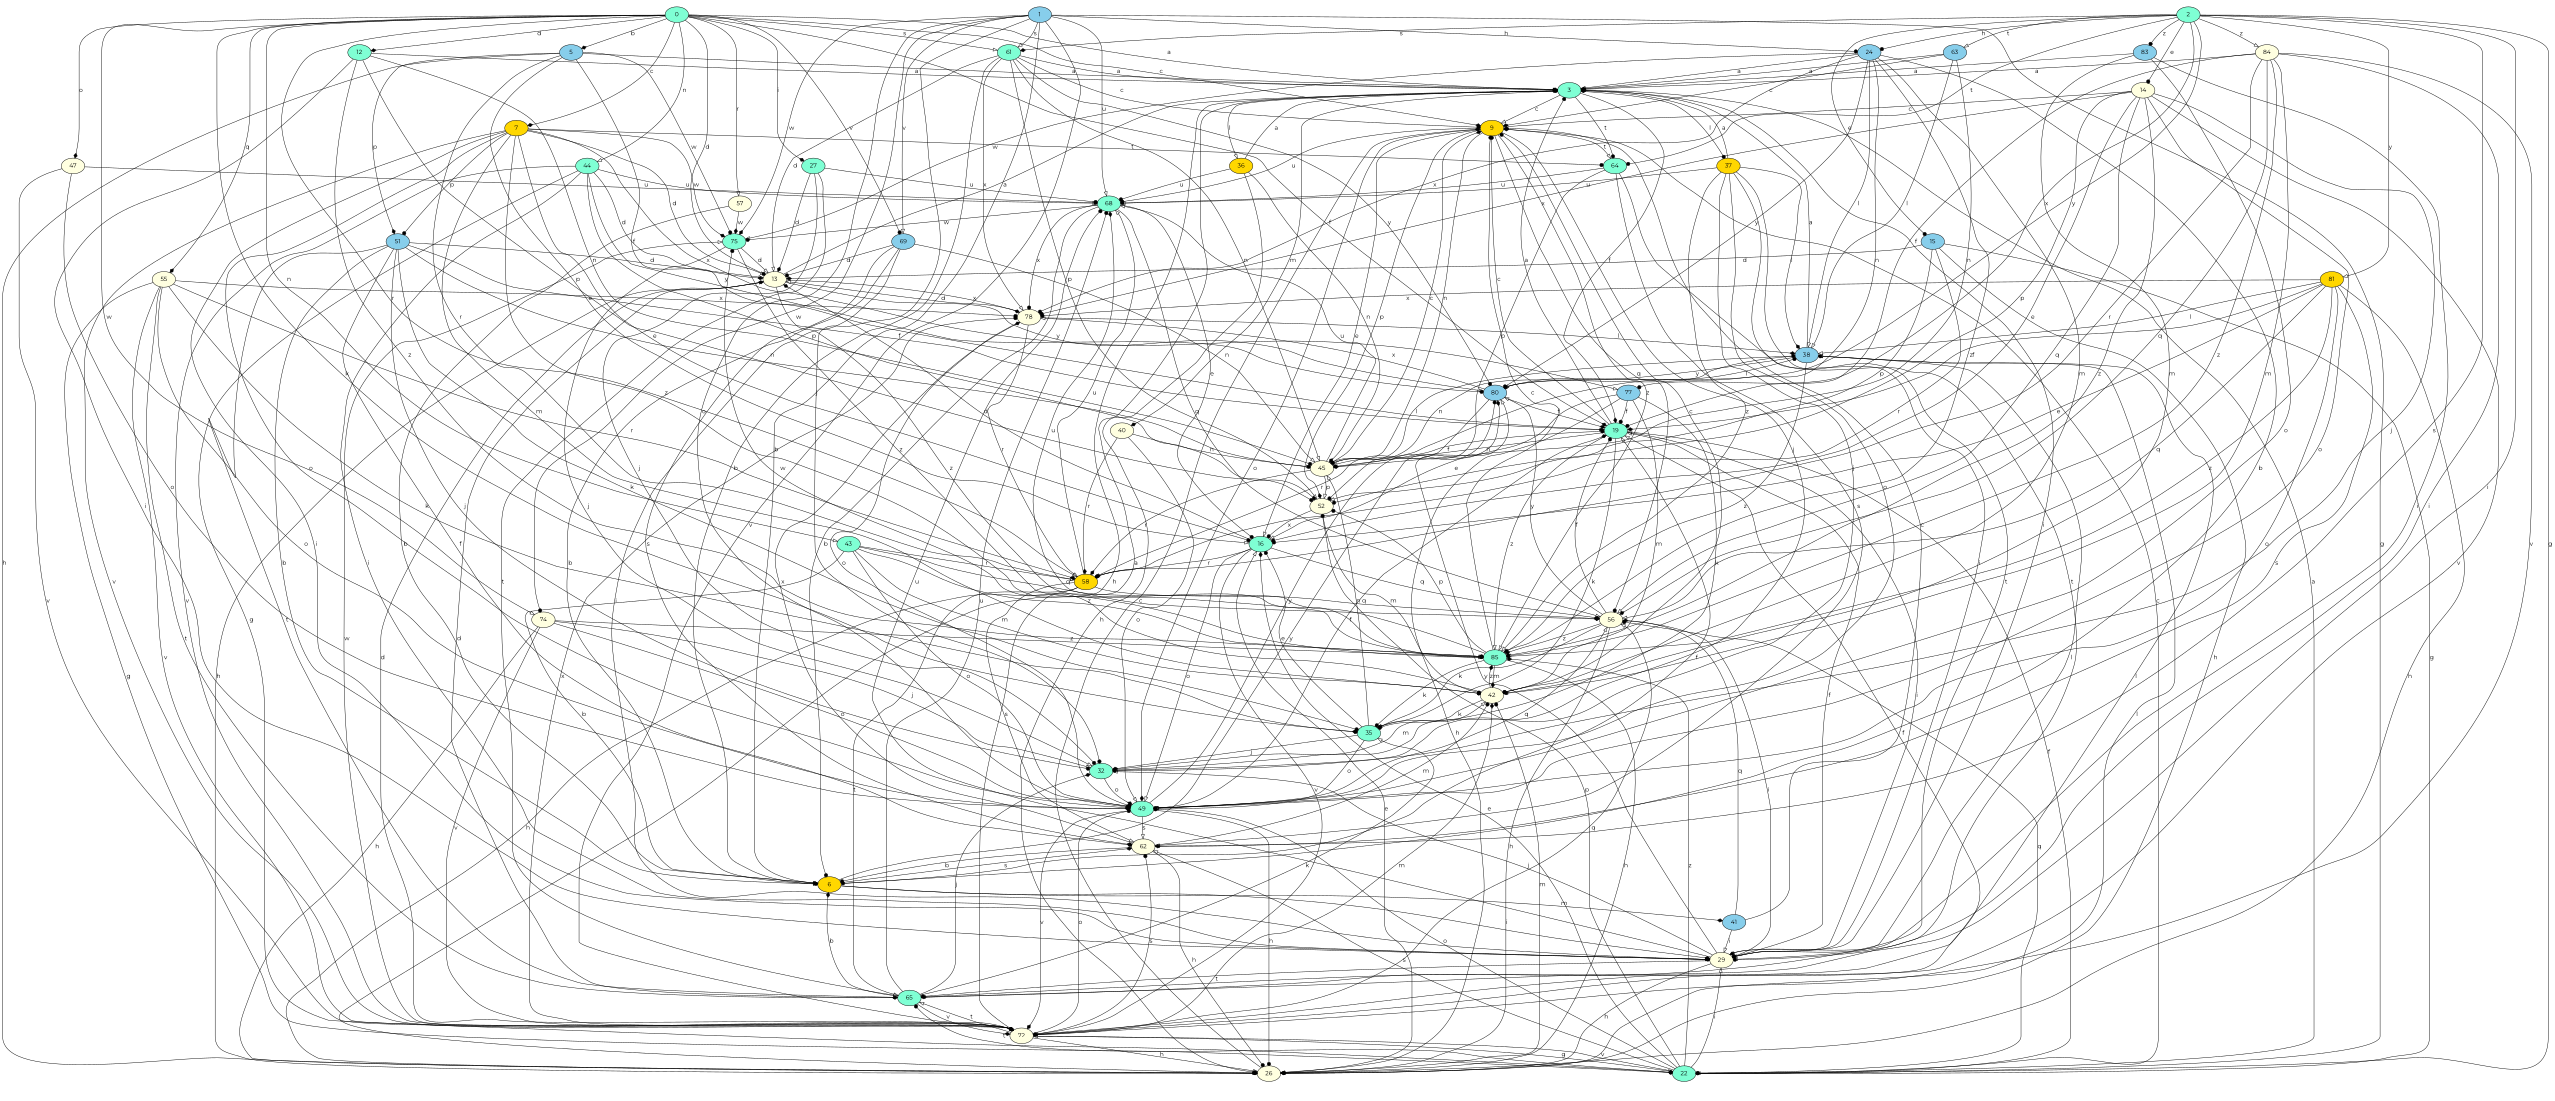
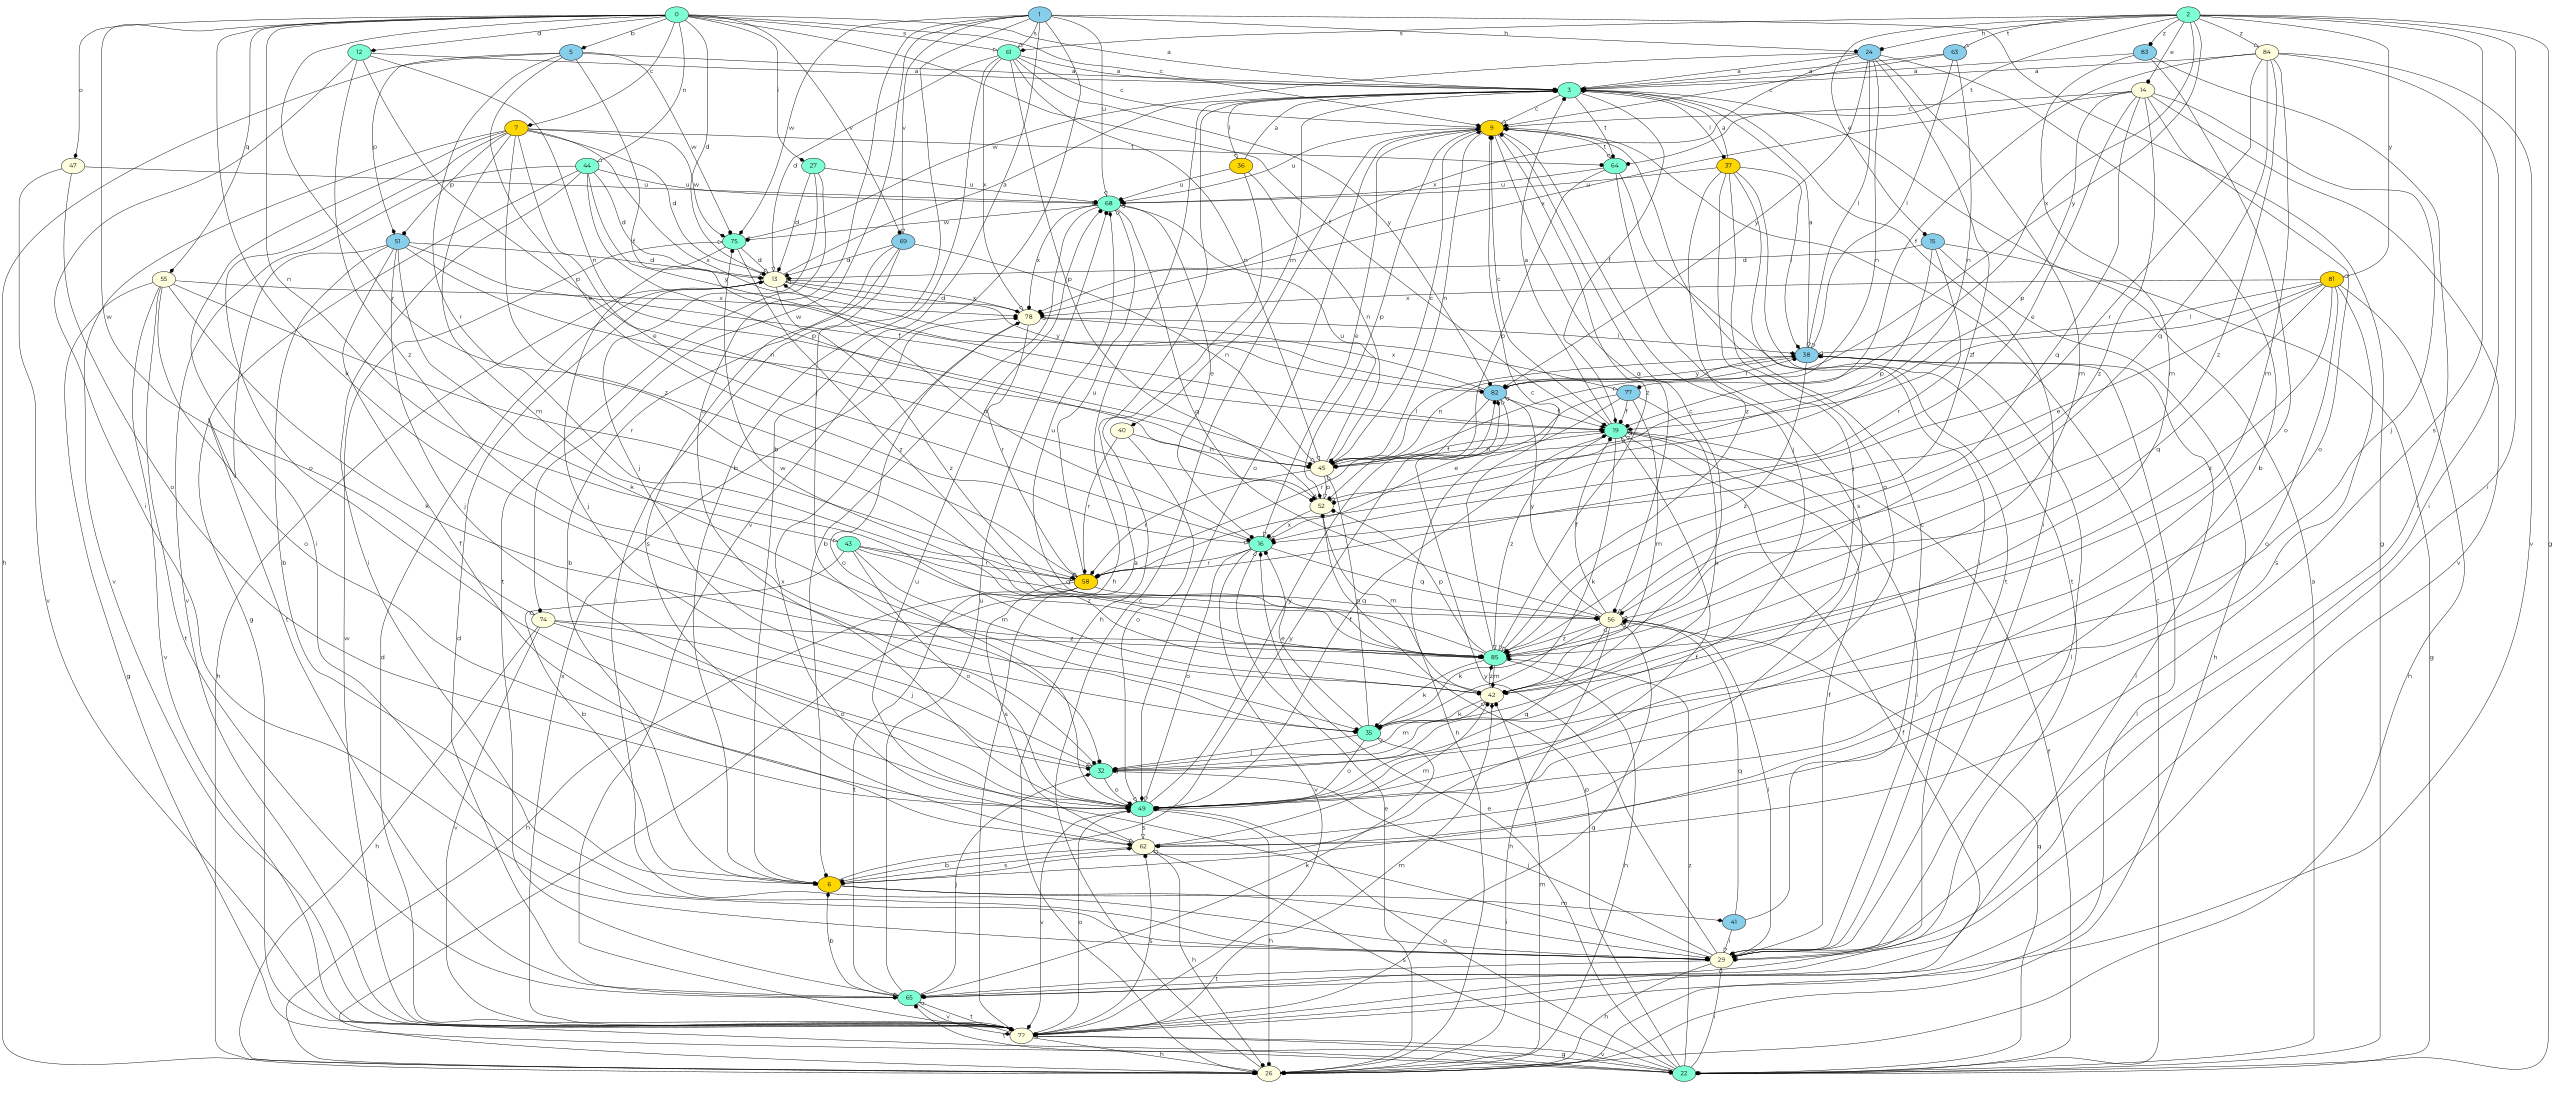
(1436, 192) -> (1436, 192)
(740, 204) -> none
(1495, 393) -> (1495, 393)
